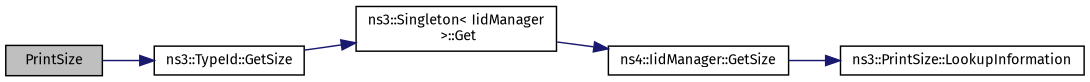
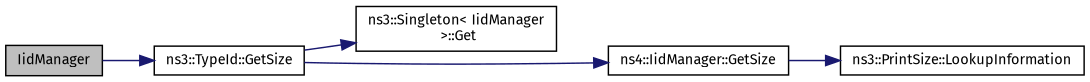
(575, 44) -> (449, 64)
(54, 61) -> (54, 61)
